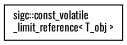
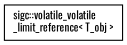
(63, 23) -> (63, 23)
